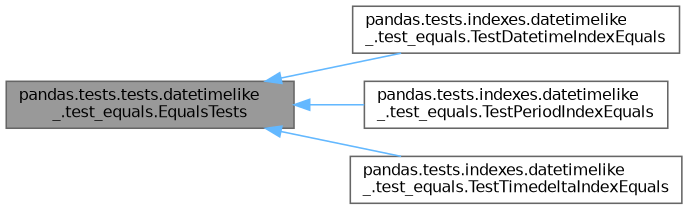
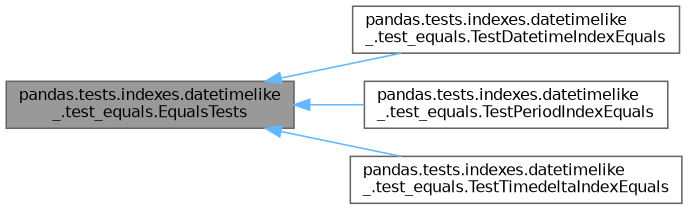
(150, 105) -> (150, 105)
